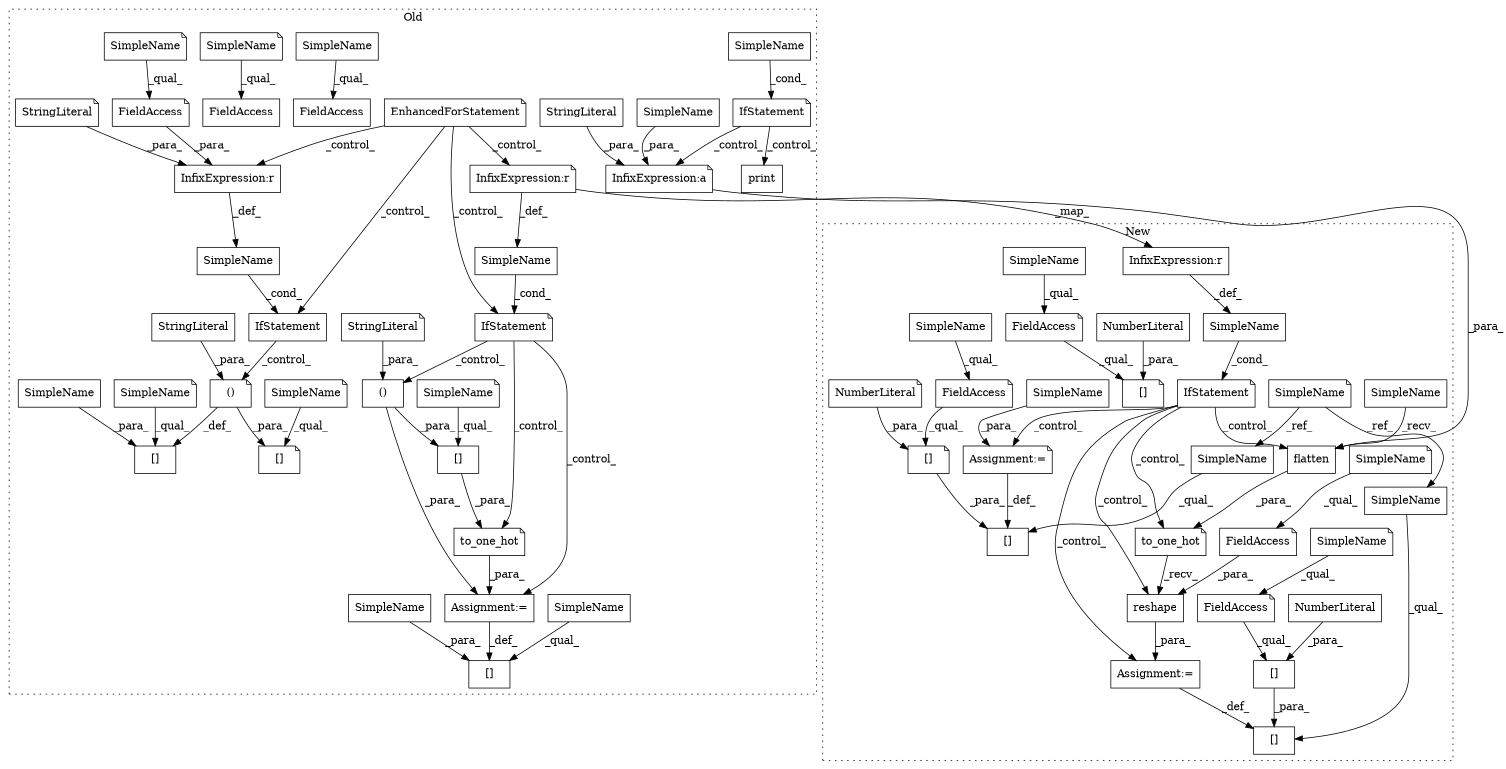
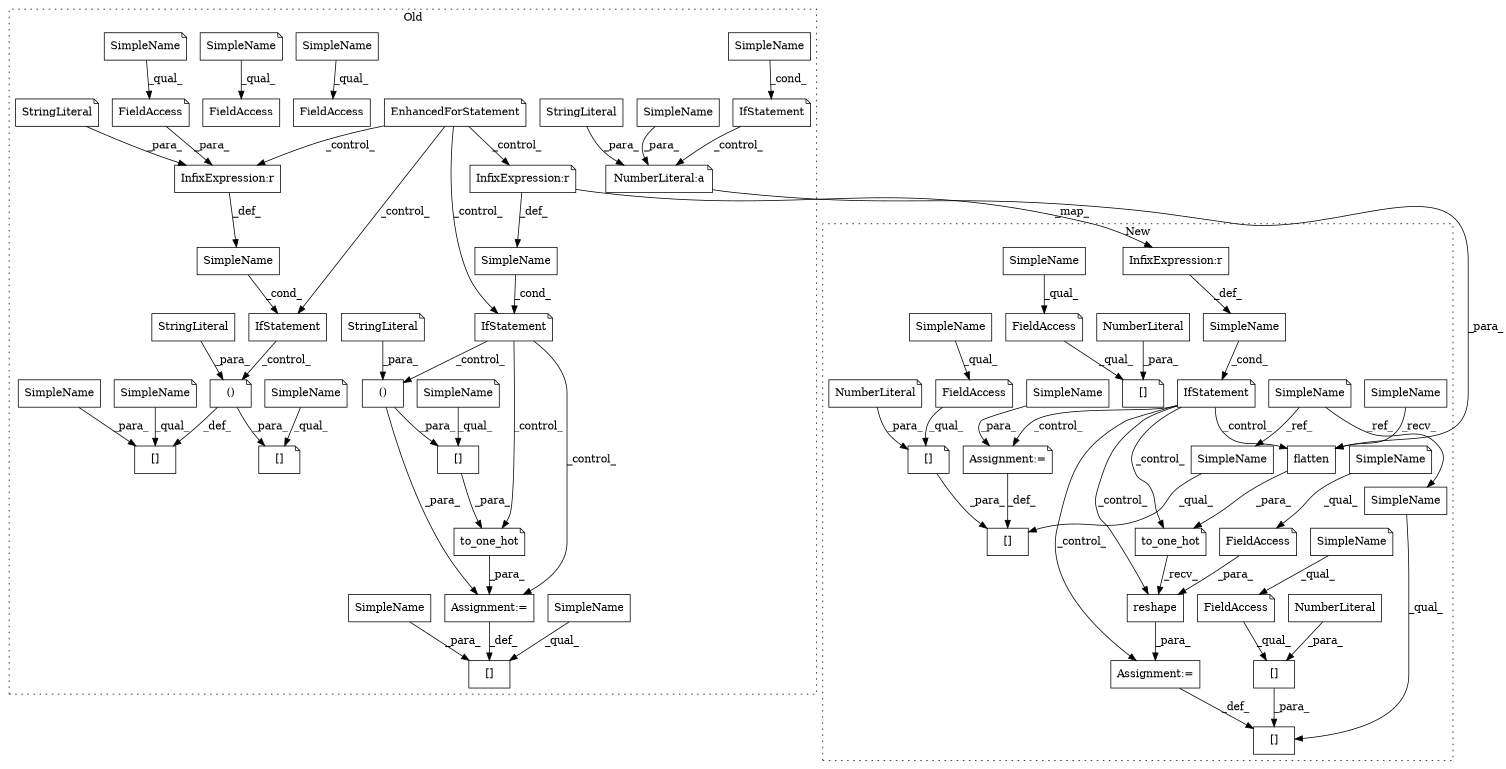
(659, 179) -> (659, 179)
(762, 179) -> none
